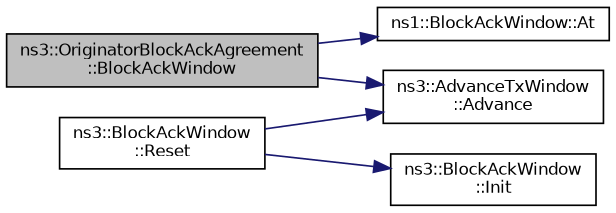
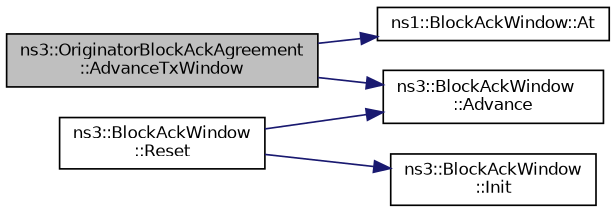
(162, 60) -> (162, 60)
(493, 97) -> (493, 97)
